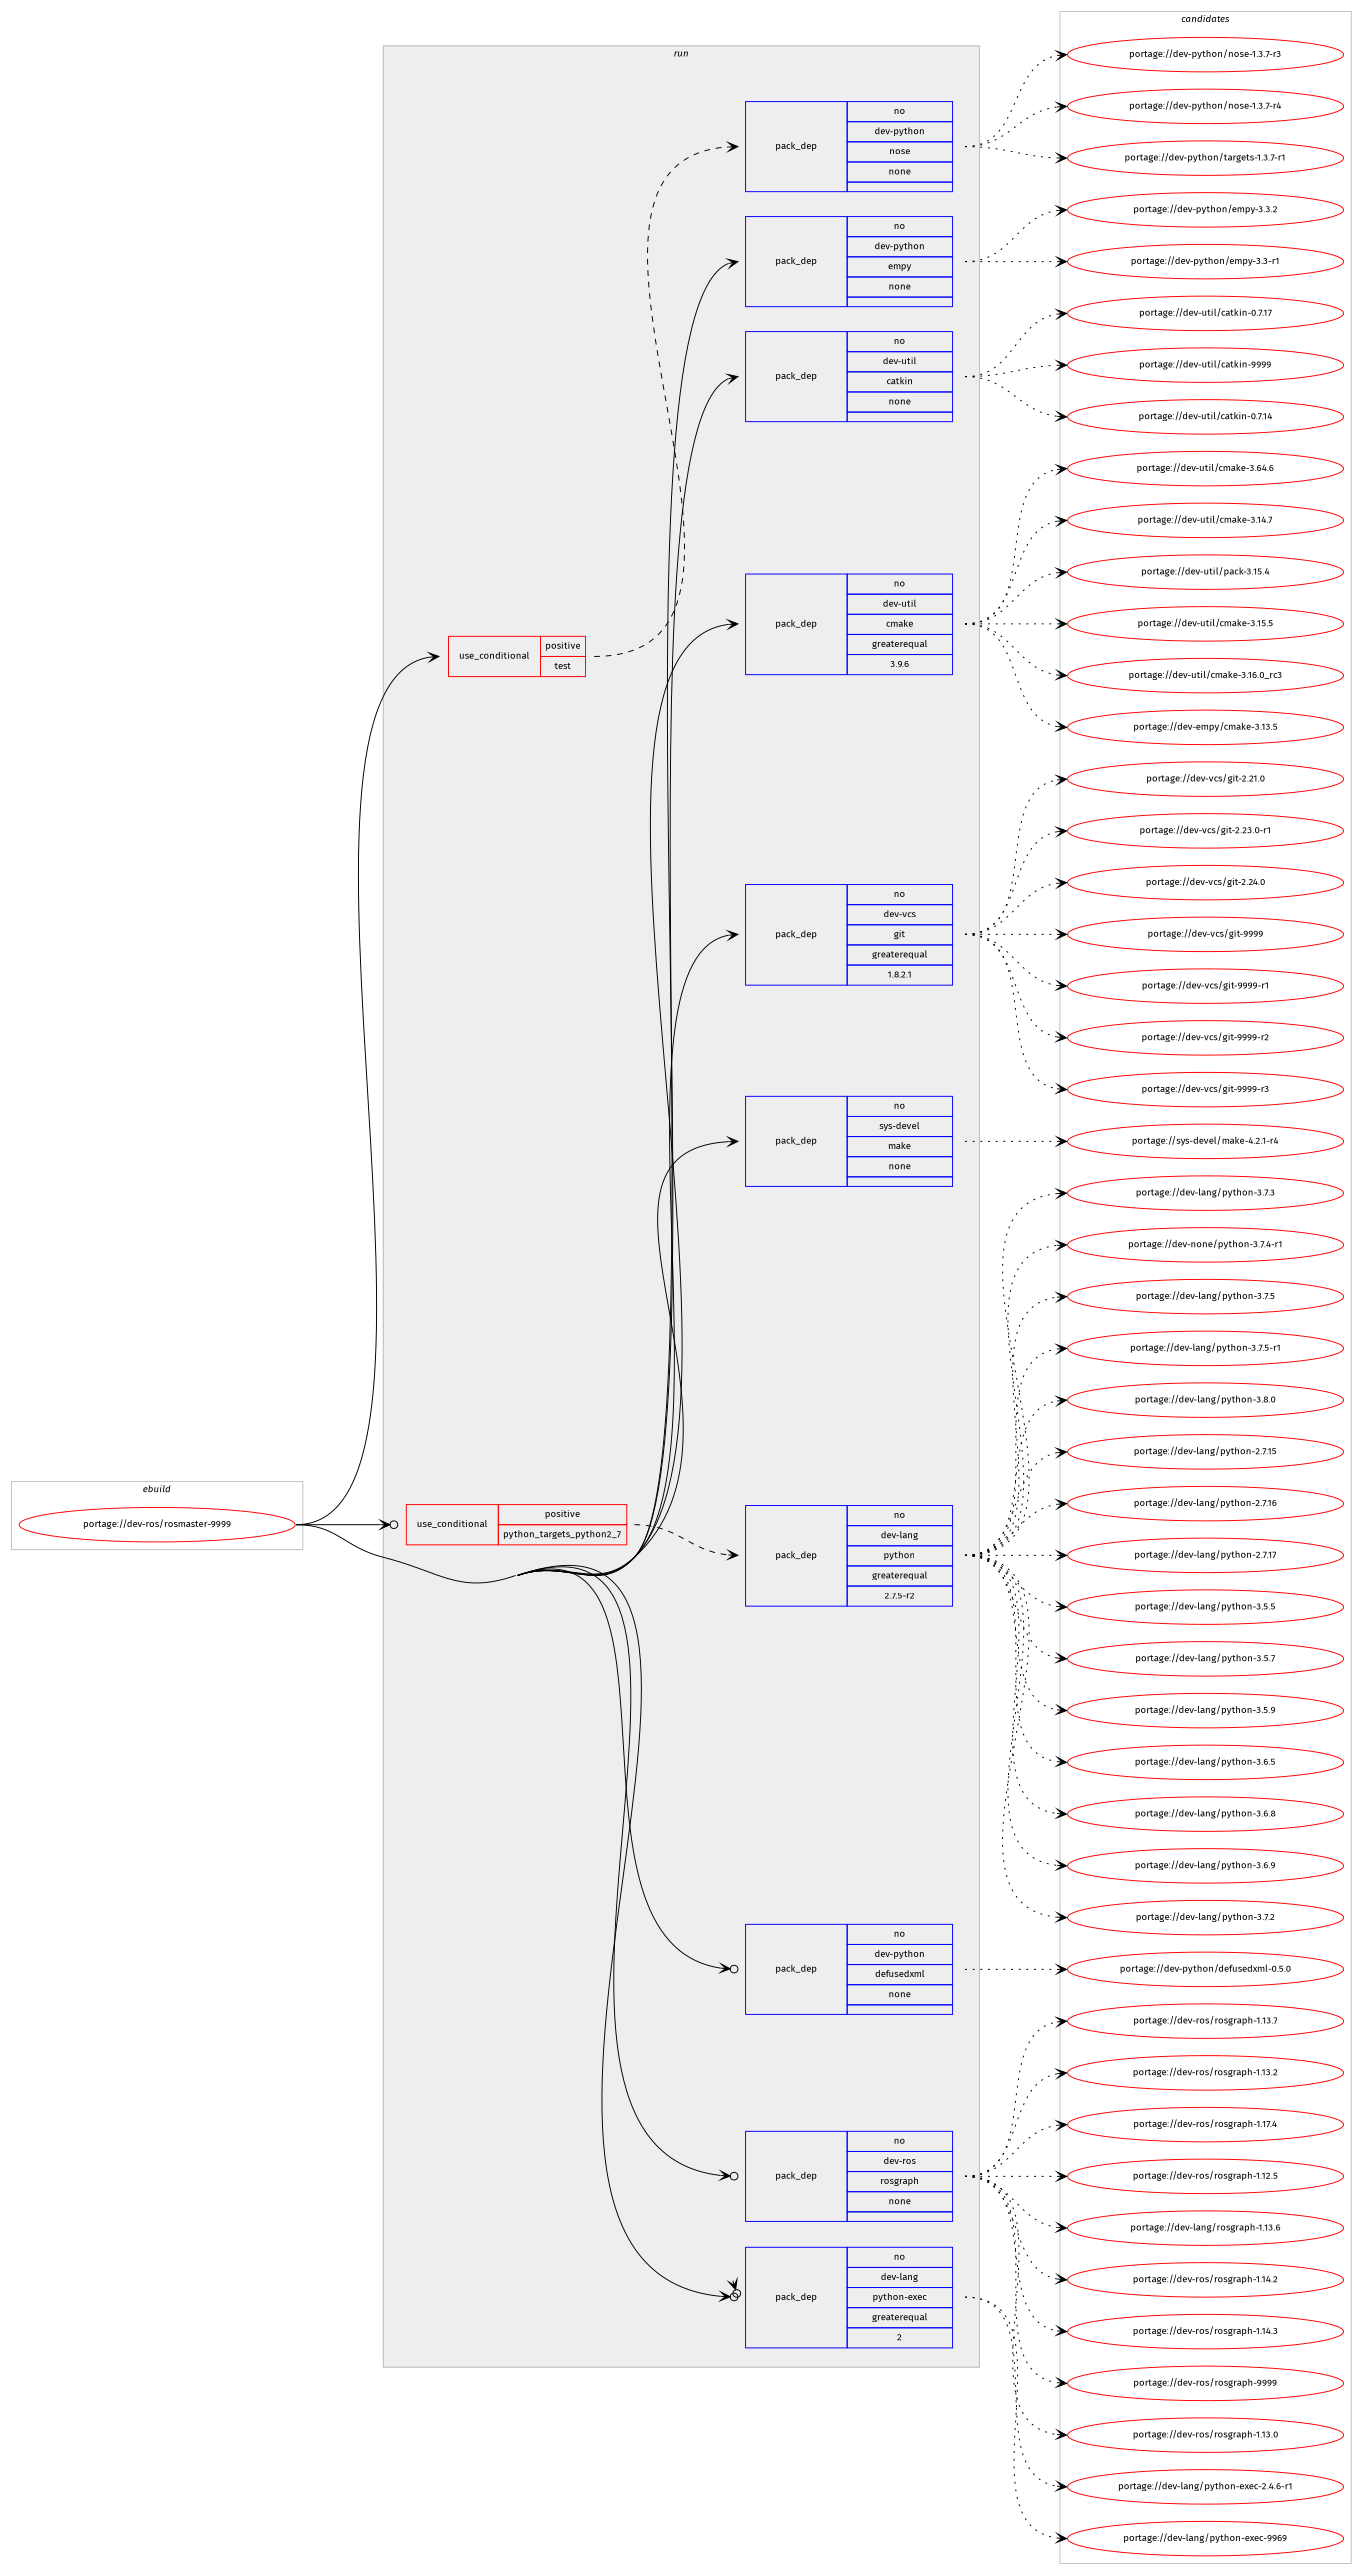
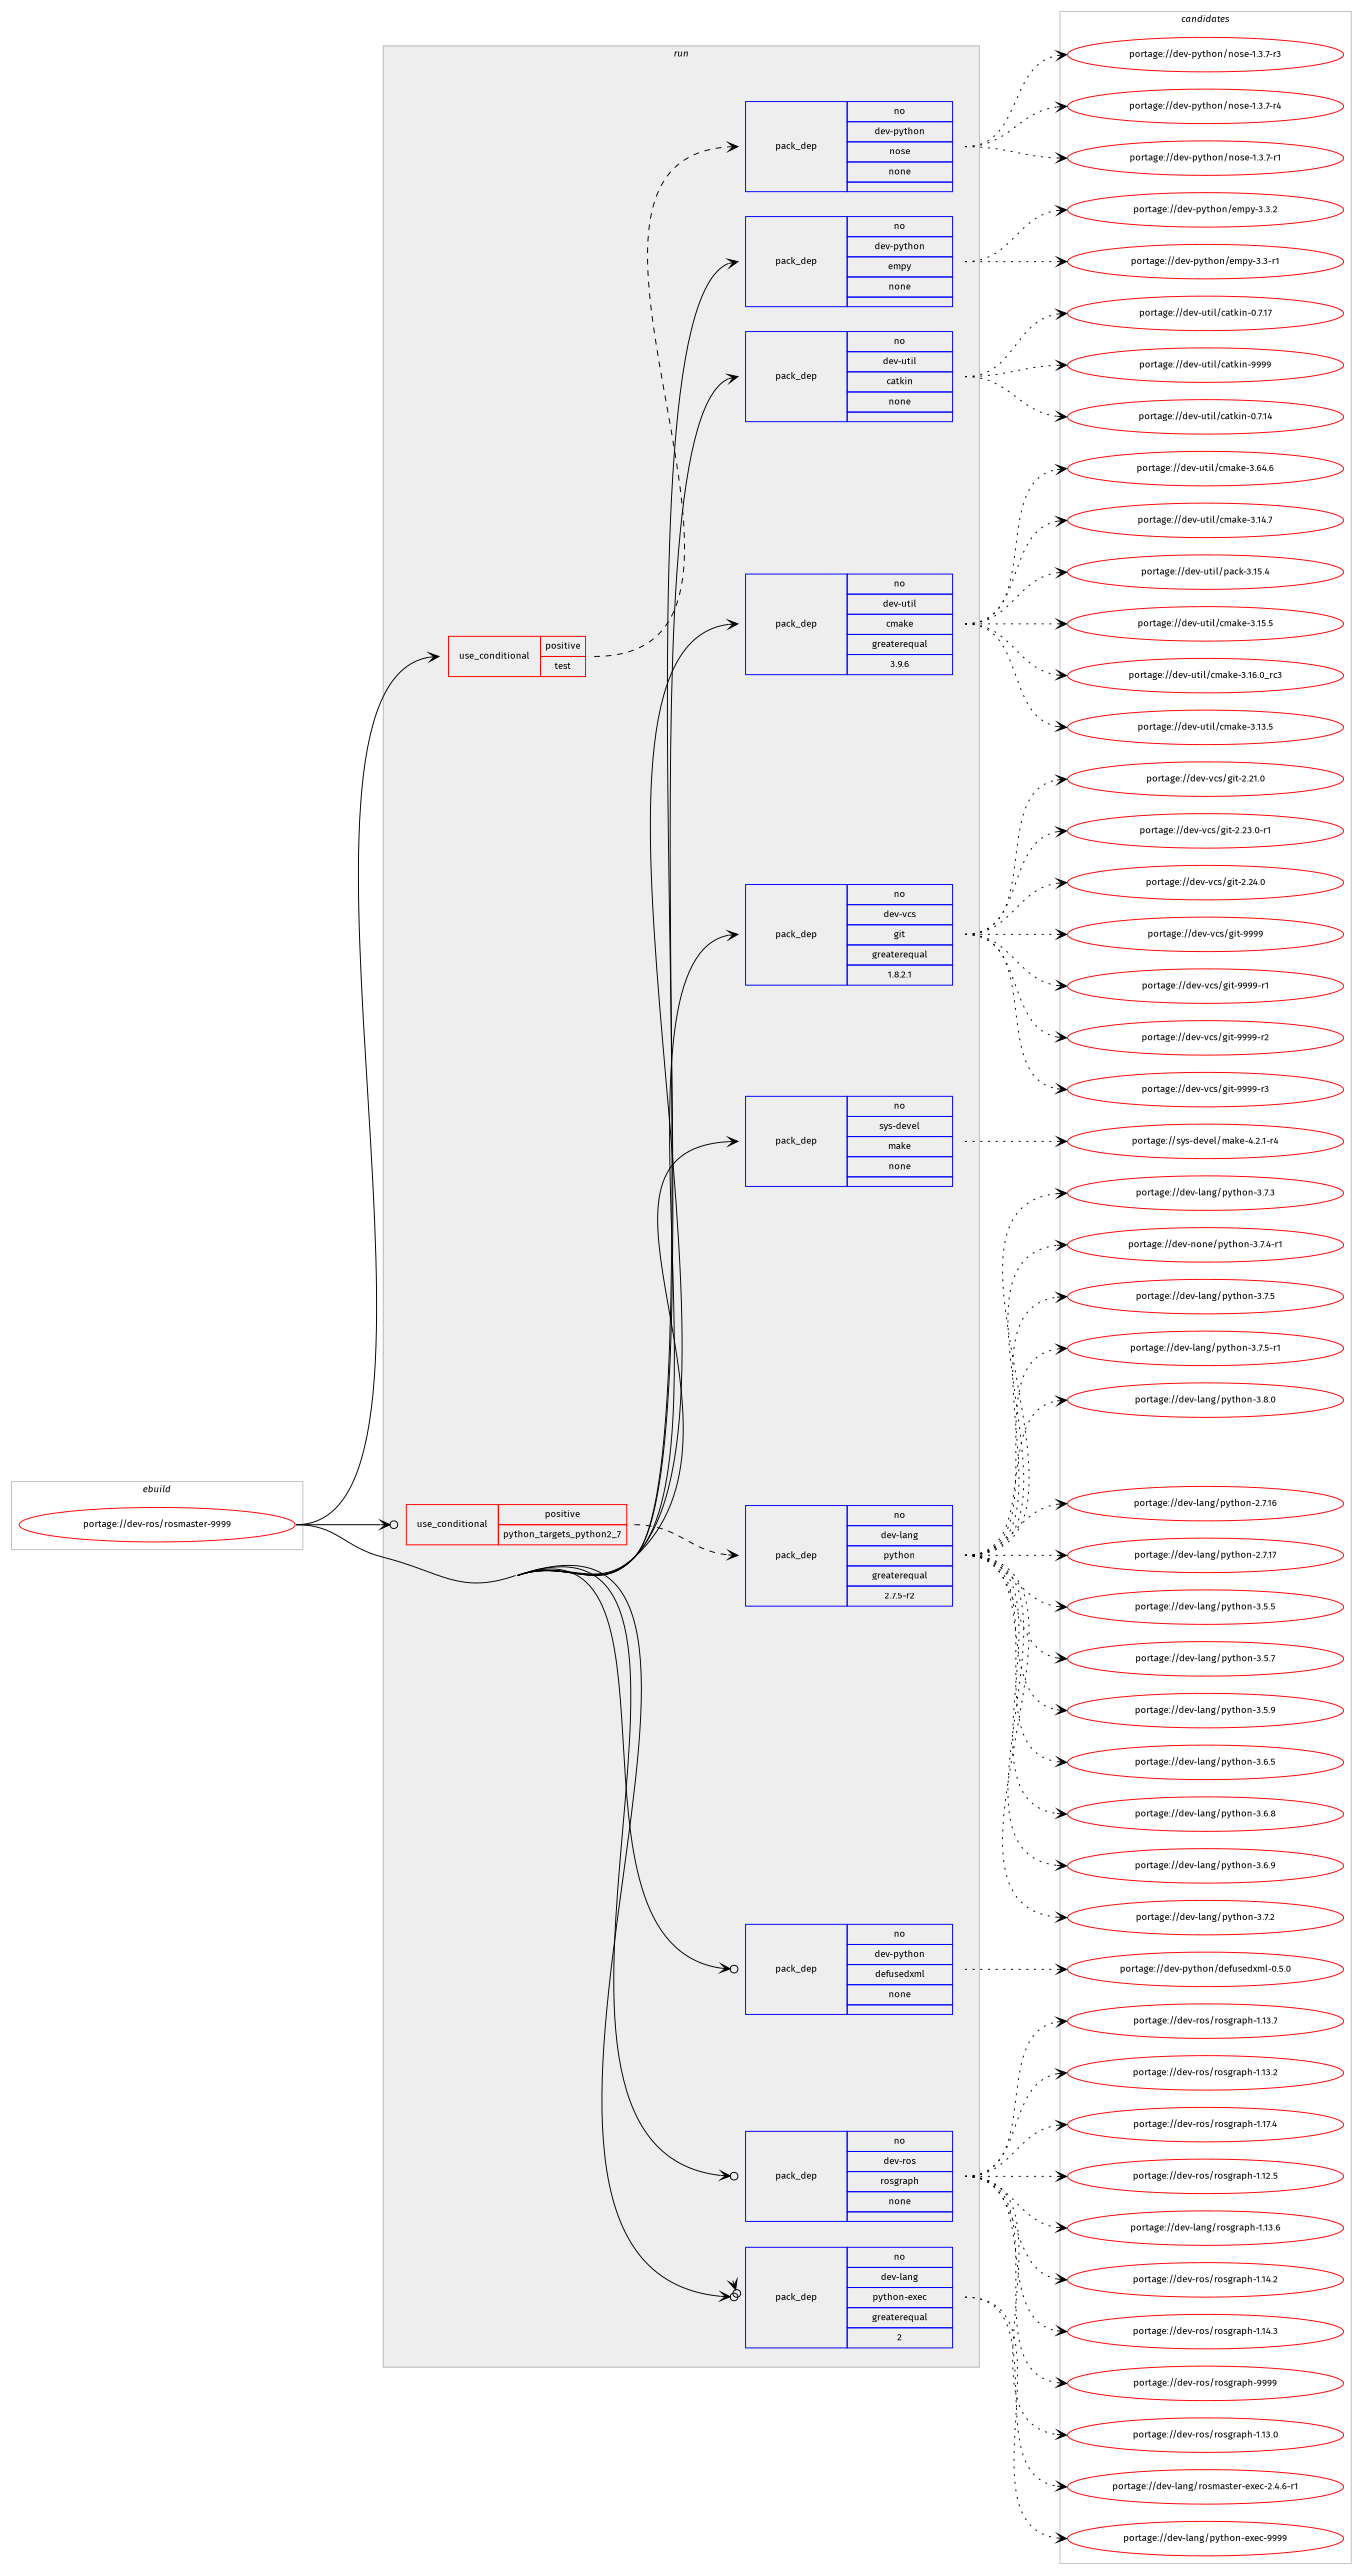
(1206, 158) -> (1206, 158)
(1206, 727) -> (1206, 727)
(1206, 1452) -> none
(1206, 2487) -> (1206, 2487)
(1206, 2539) -> (1206, 2539)
